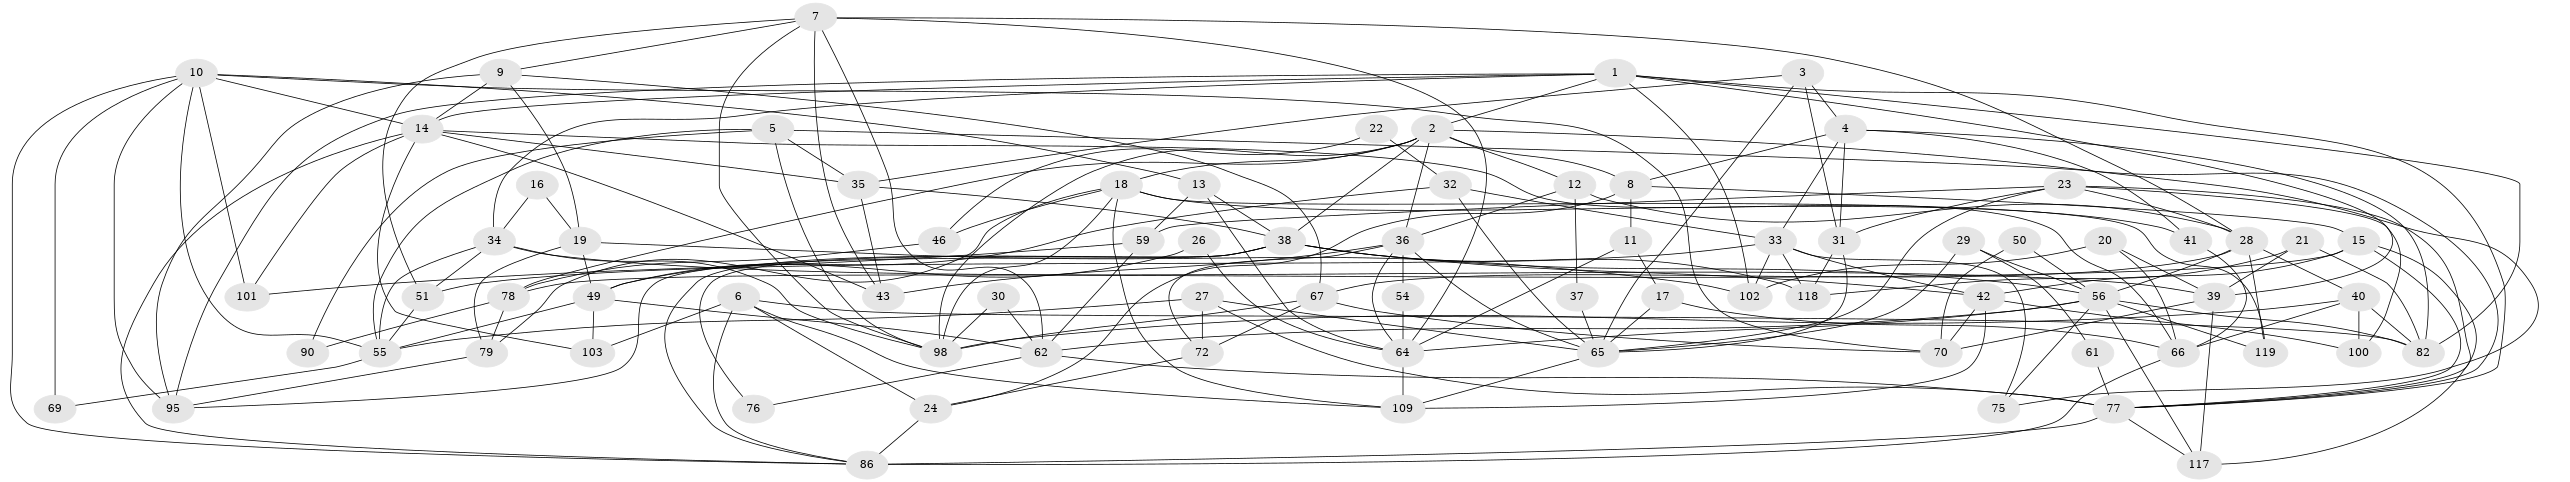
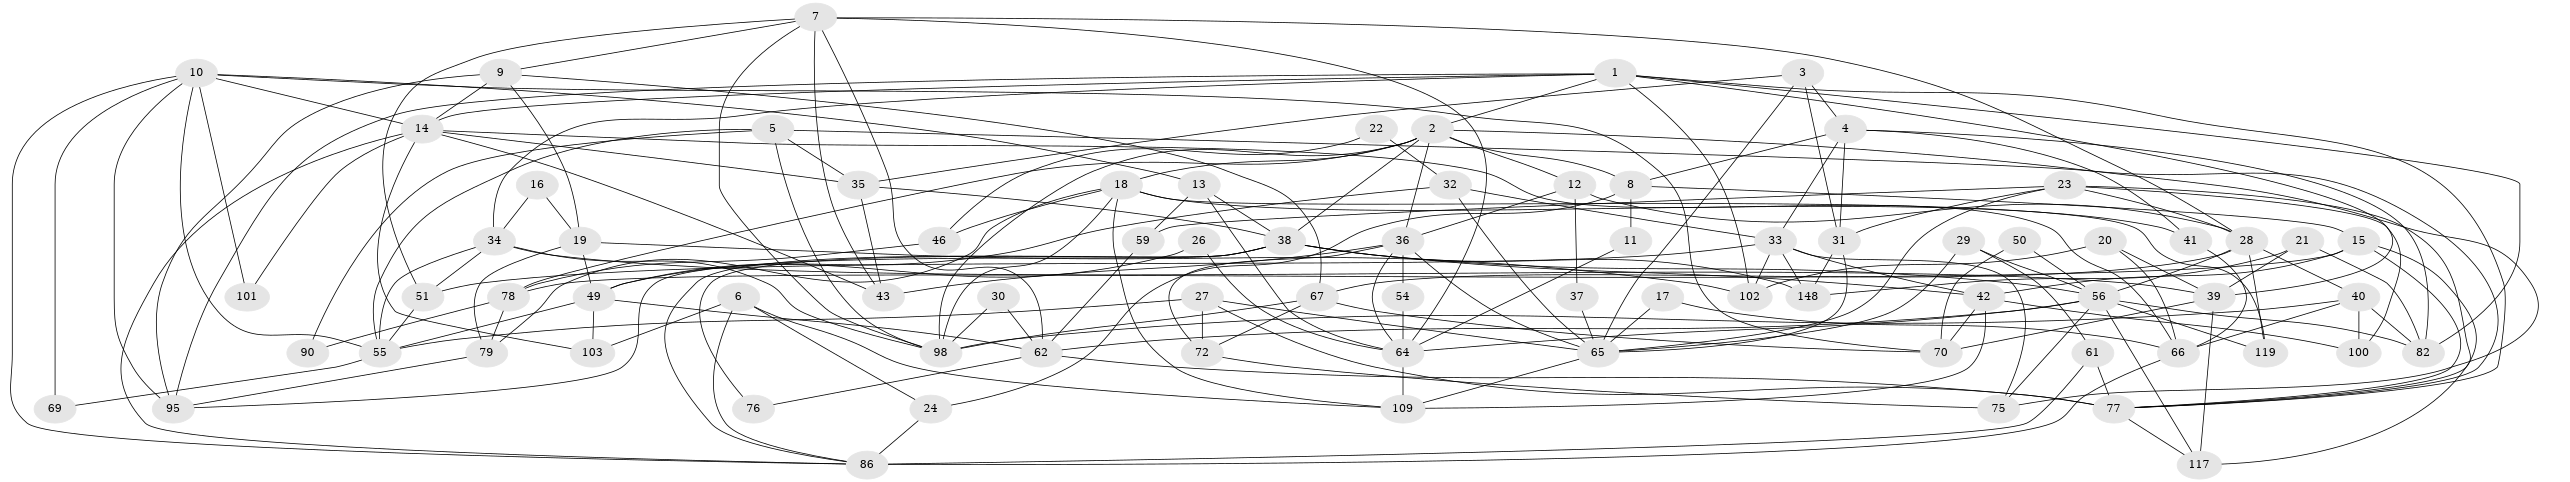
(1647, 269) -> none
(503, 276) -> none
(1808, 297) -> (1808, 297)
(1253, 316) -> none
(1067, 381) -> (1599, 391)
(1494, 453) -> (1498, 452)
